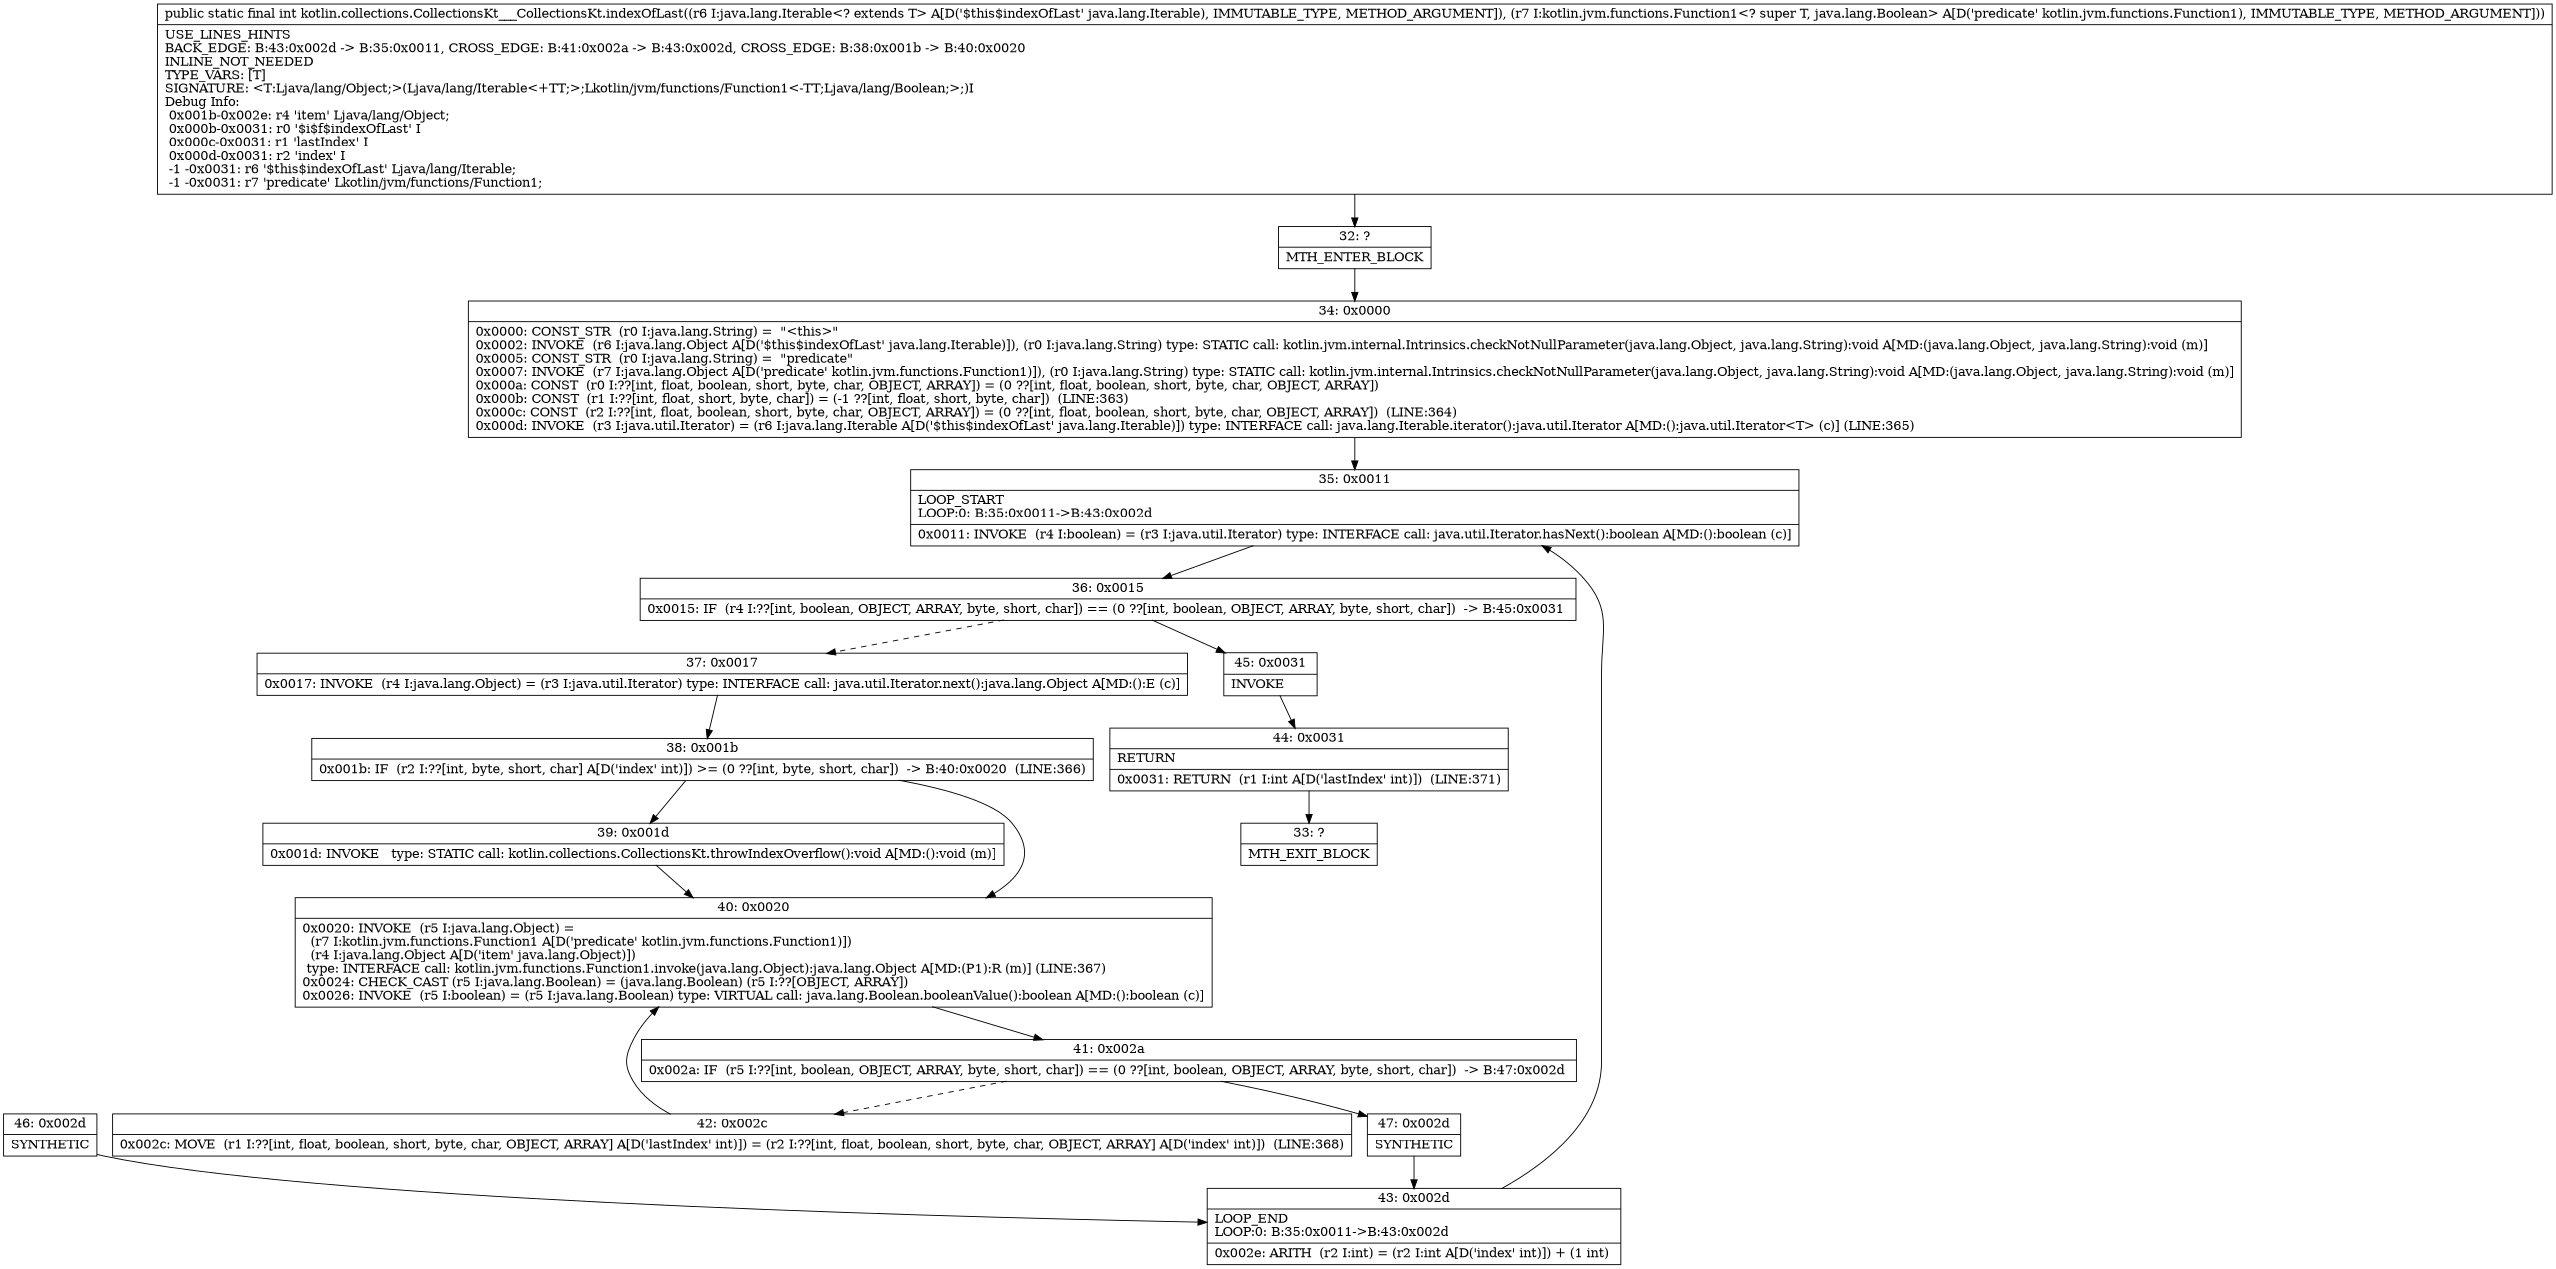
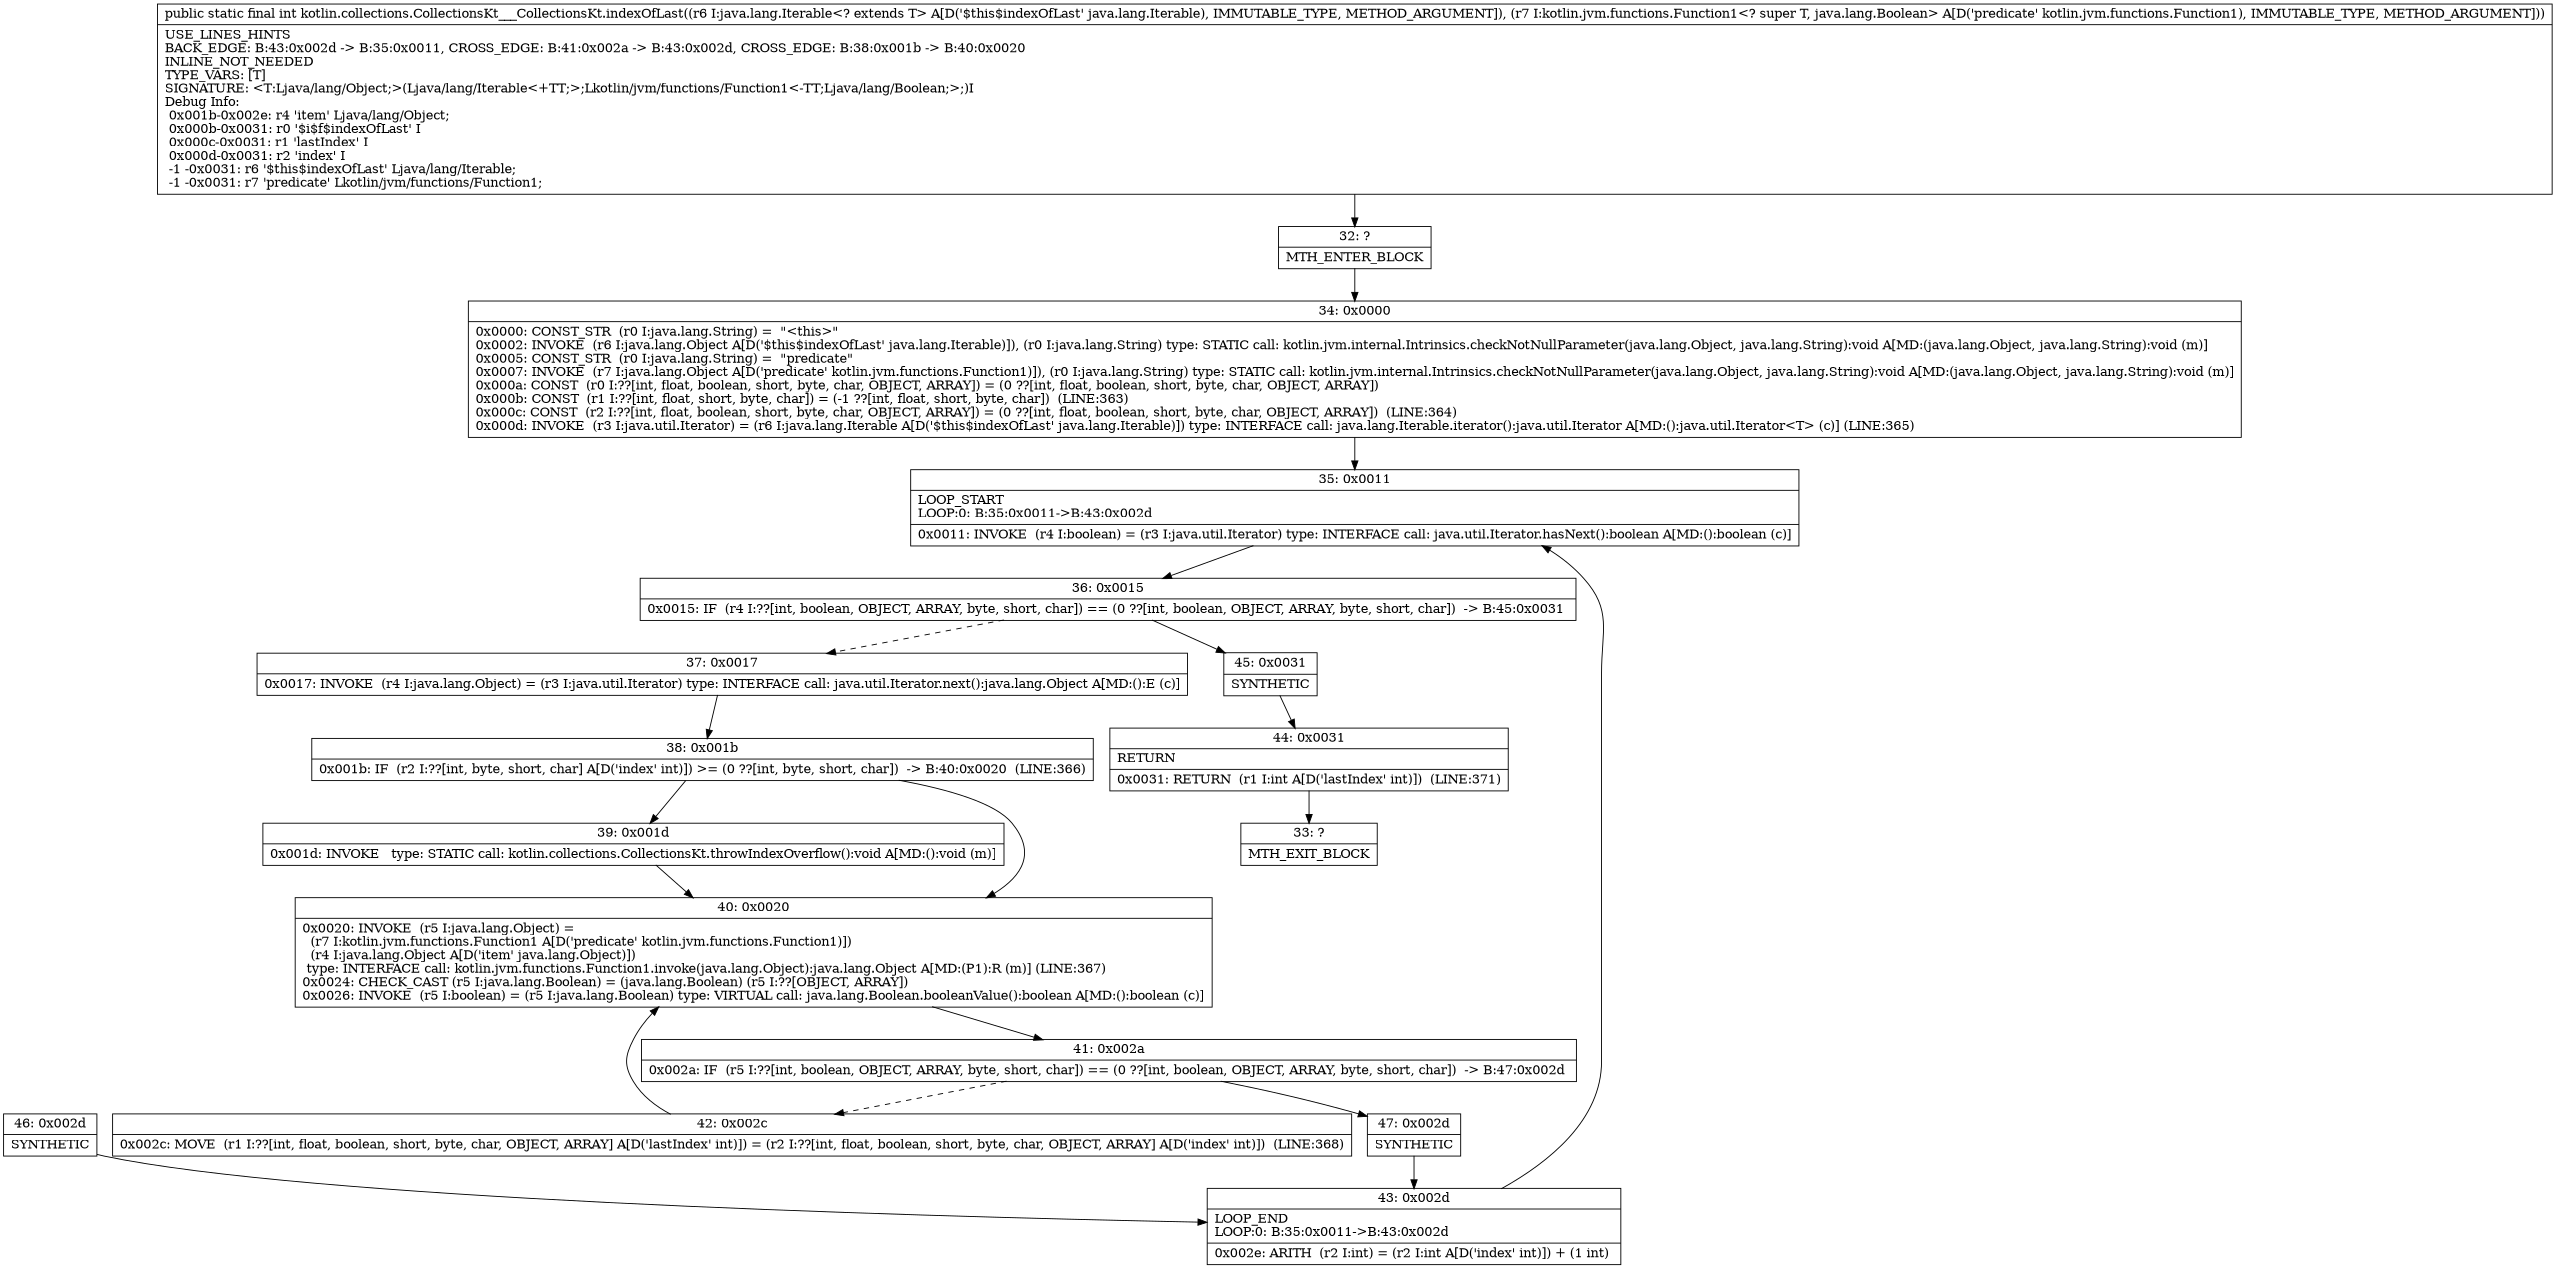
(1258, 685) -> (1270, 685)
